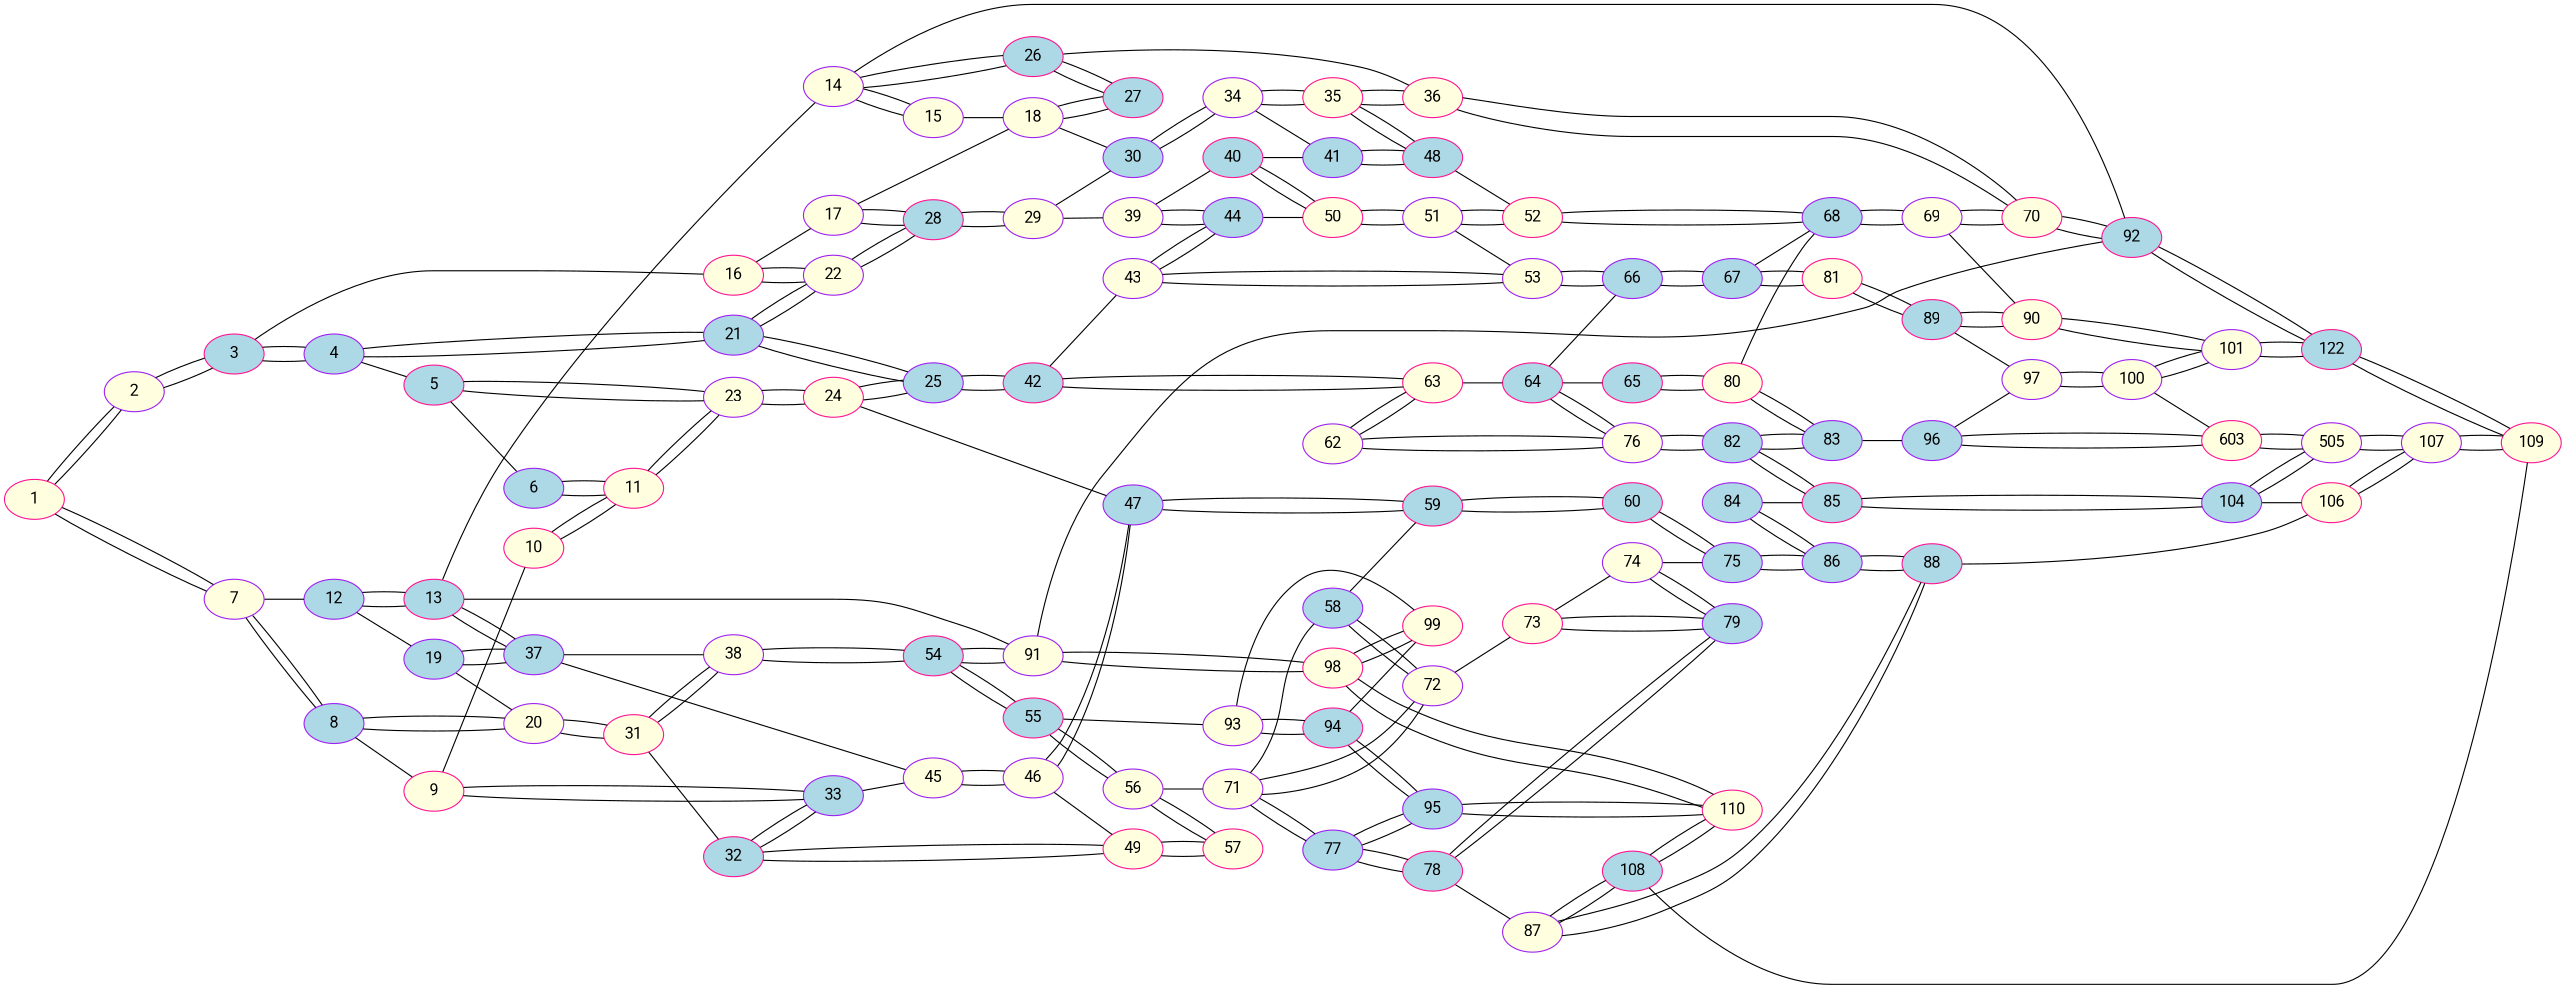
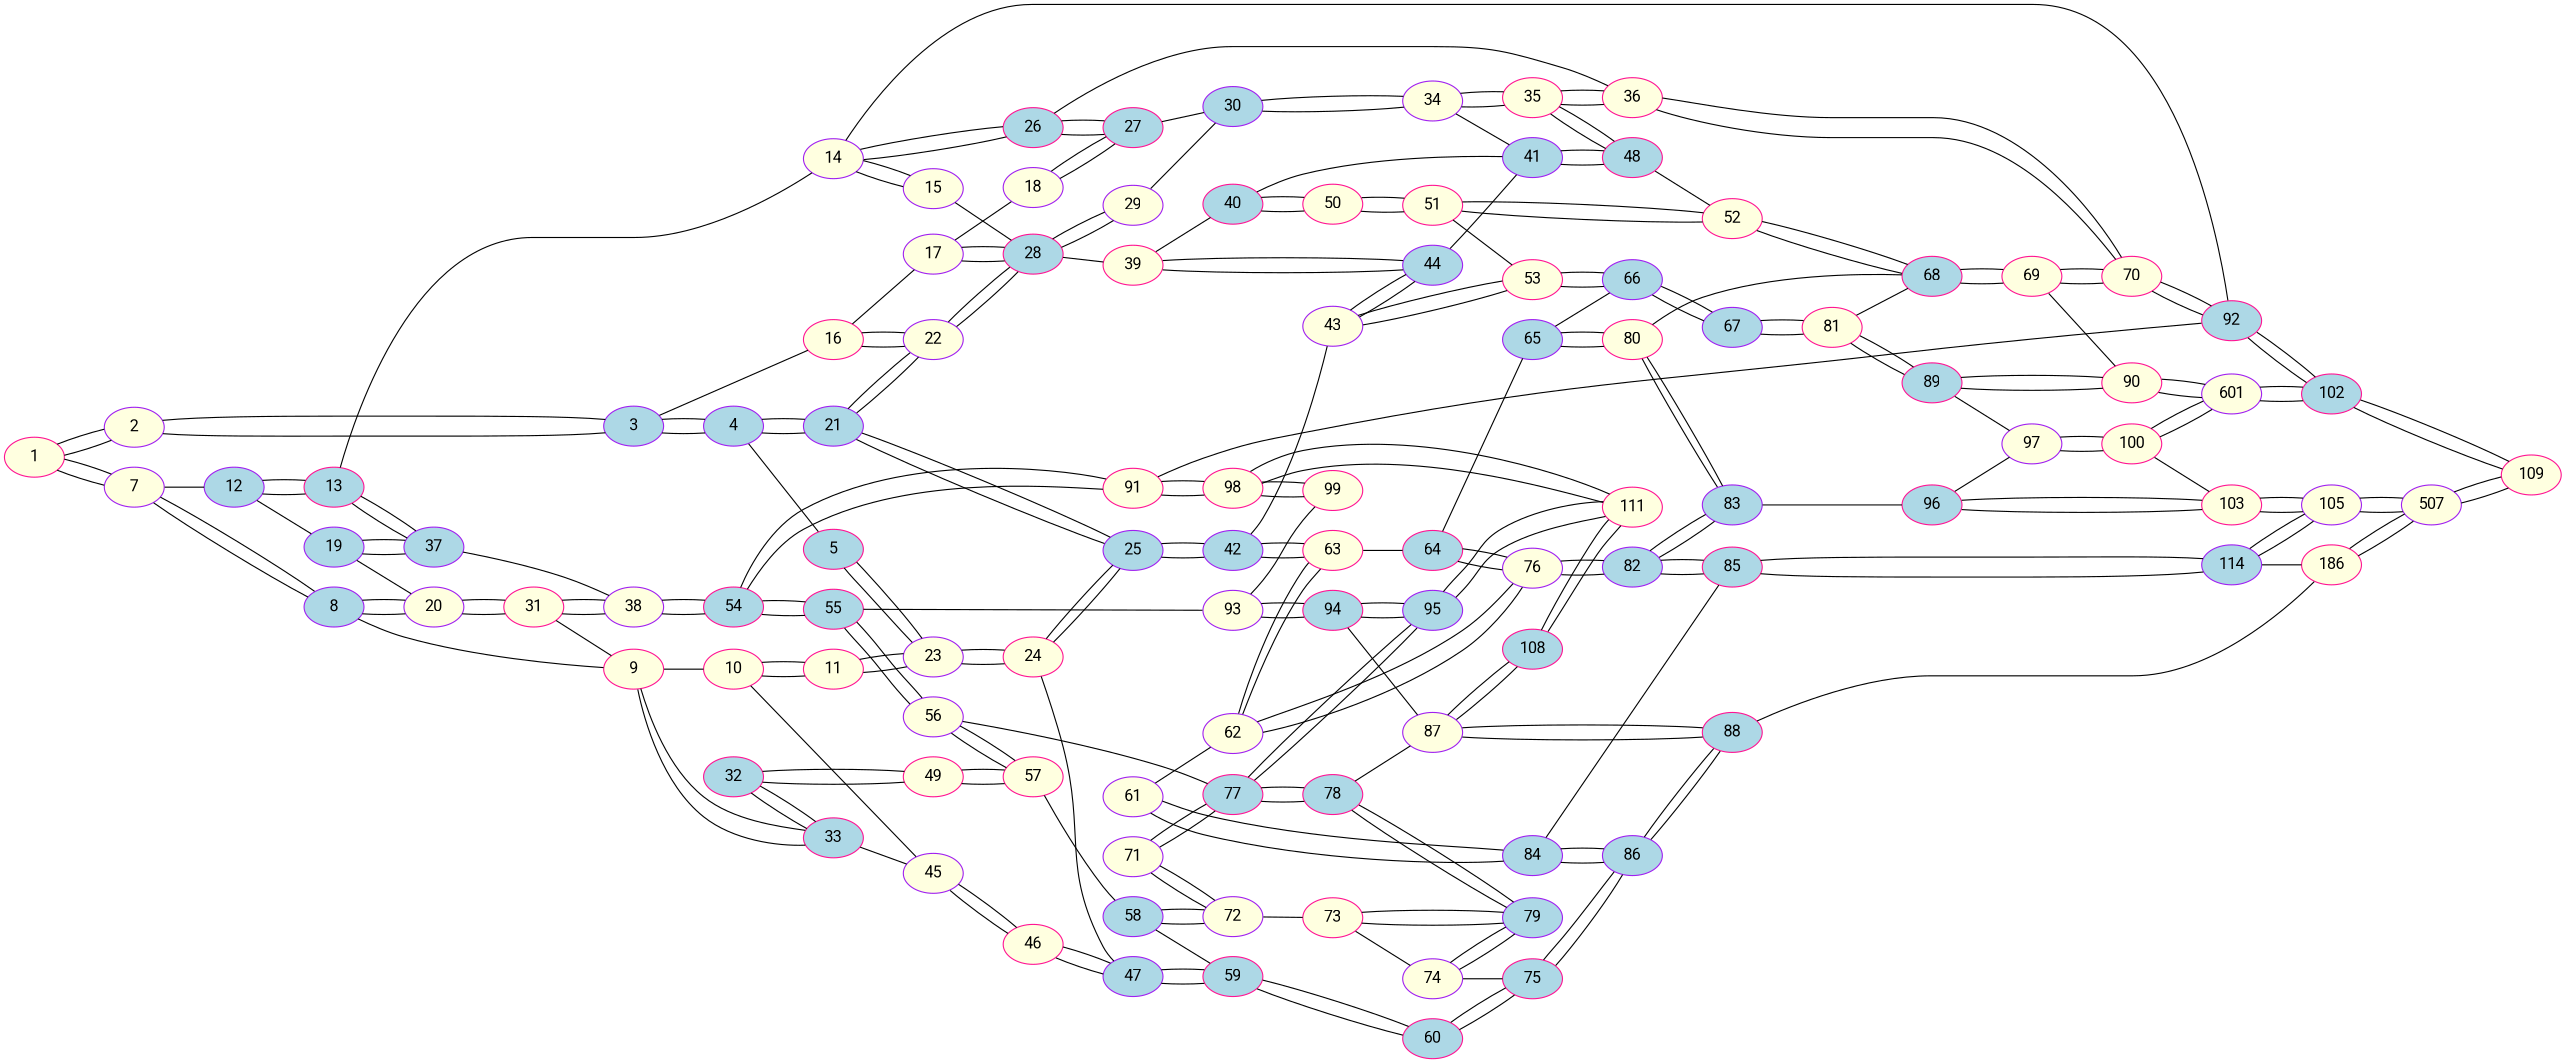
(983, 118) -> (989, 225)
(1083, 138) -> (1183, 117)
(1083, 218) -> (1083, 260)
(1133, 218) -> (1133, 265)
(1283, 218) -> (1477, 219)
(1433, 218) -> (1433, 205)
(1832, 218) -> (1932, 276)
(1932, 218) -> (2032, 276)
(1782, 248) -> (1882, 302)
(1533, 279) -> (1533, 280)
(1586, 327) -> (1582, 310)
(2232, 350) -> (2232, 394)
(2332, 350) -> (2332, 394)
(234, 354) -> (634, 426)
(2132, 380) -> (2132, 444)
(1033, 383) -> (1233, 550)
(1632, 383) -> (1533, 340)
(1932, 441) -> (1932, 505)
(2232, 441) -> (2232, 505)
(2332, 443) -> (2332, 505)
(2431, 443) -> (2431, 505)
(534, 488) -> none
(2232, 503) -> (2232, 565)
(2332, 503) -> (2332, 565)
(1732, 563) -> (1533, 979)
(740, 599) -> none
(1033, 656) -> (1133, 488)
(1383, 677) -> (1390, 680)
(1282, 698) -> (1084, 860)
(733, 716) -> (821, 758)
(1033, 778) -> (1033, 944)
(1183, 789) -> (1087, 746)
(682, 794) -> (584, 638)
(833, 796) -> (833, 838)
none -> (1133, 797)
(1732, 810) -> (1632, 507)
(1083, 813) -> none
(1333, 850) -> (1233, 795)
(2265, 984) -> none
